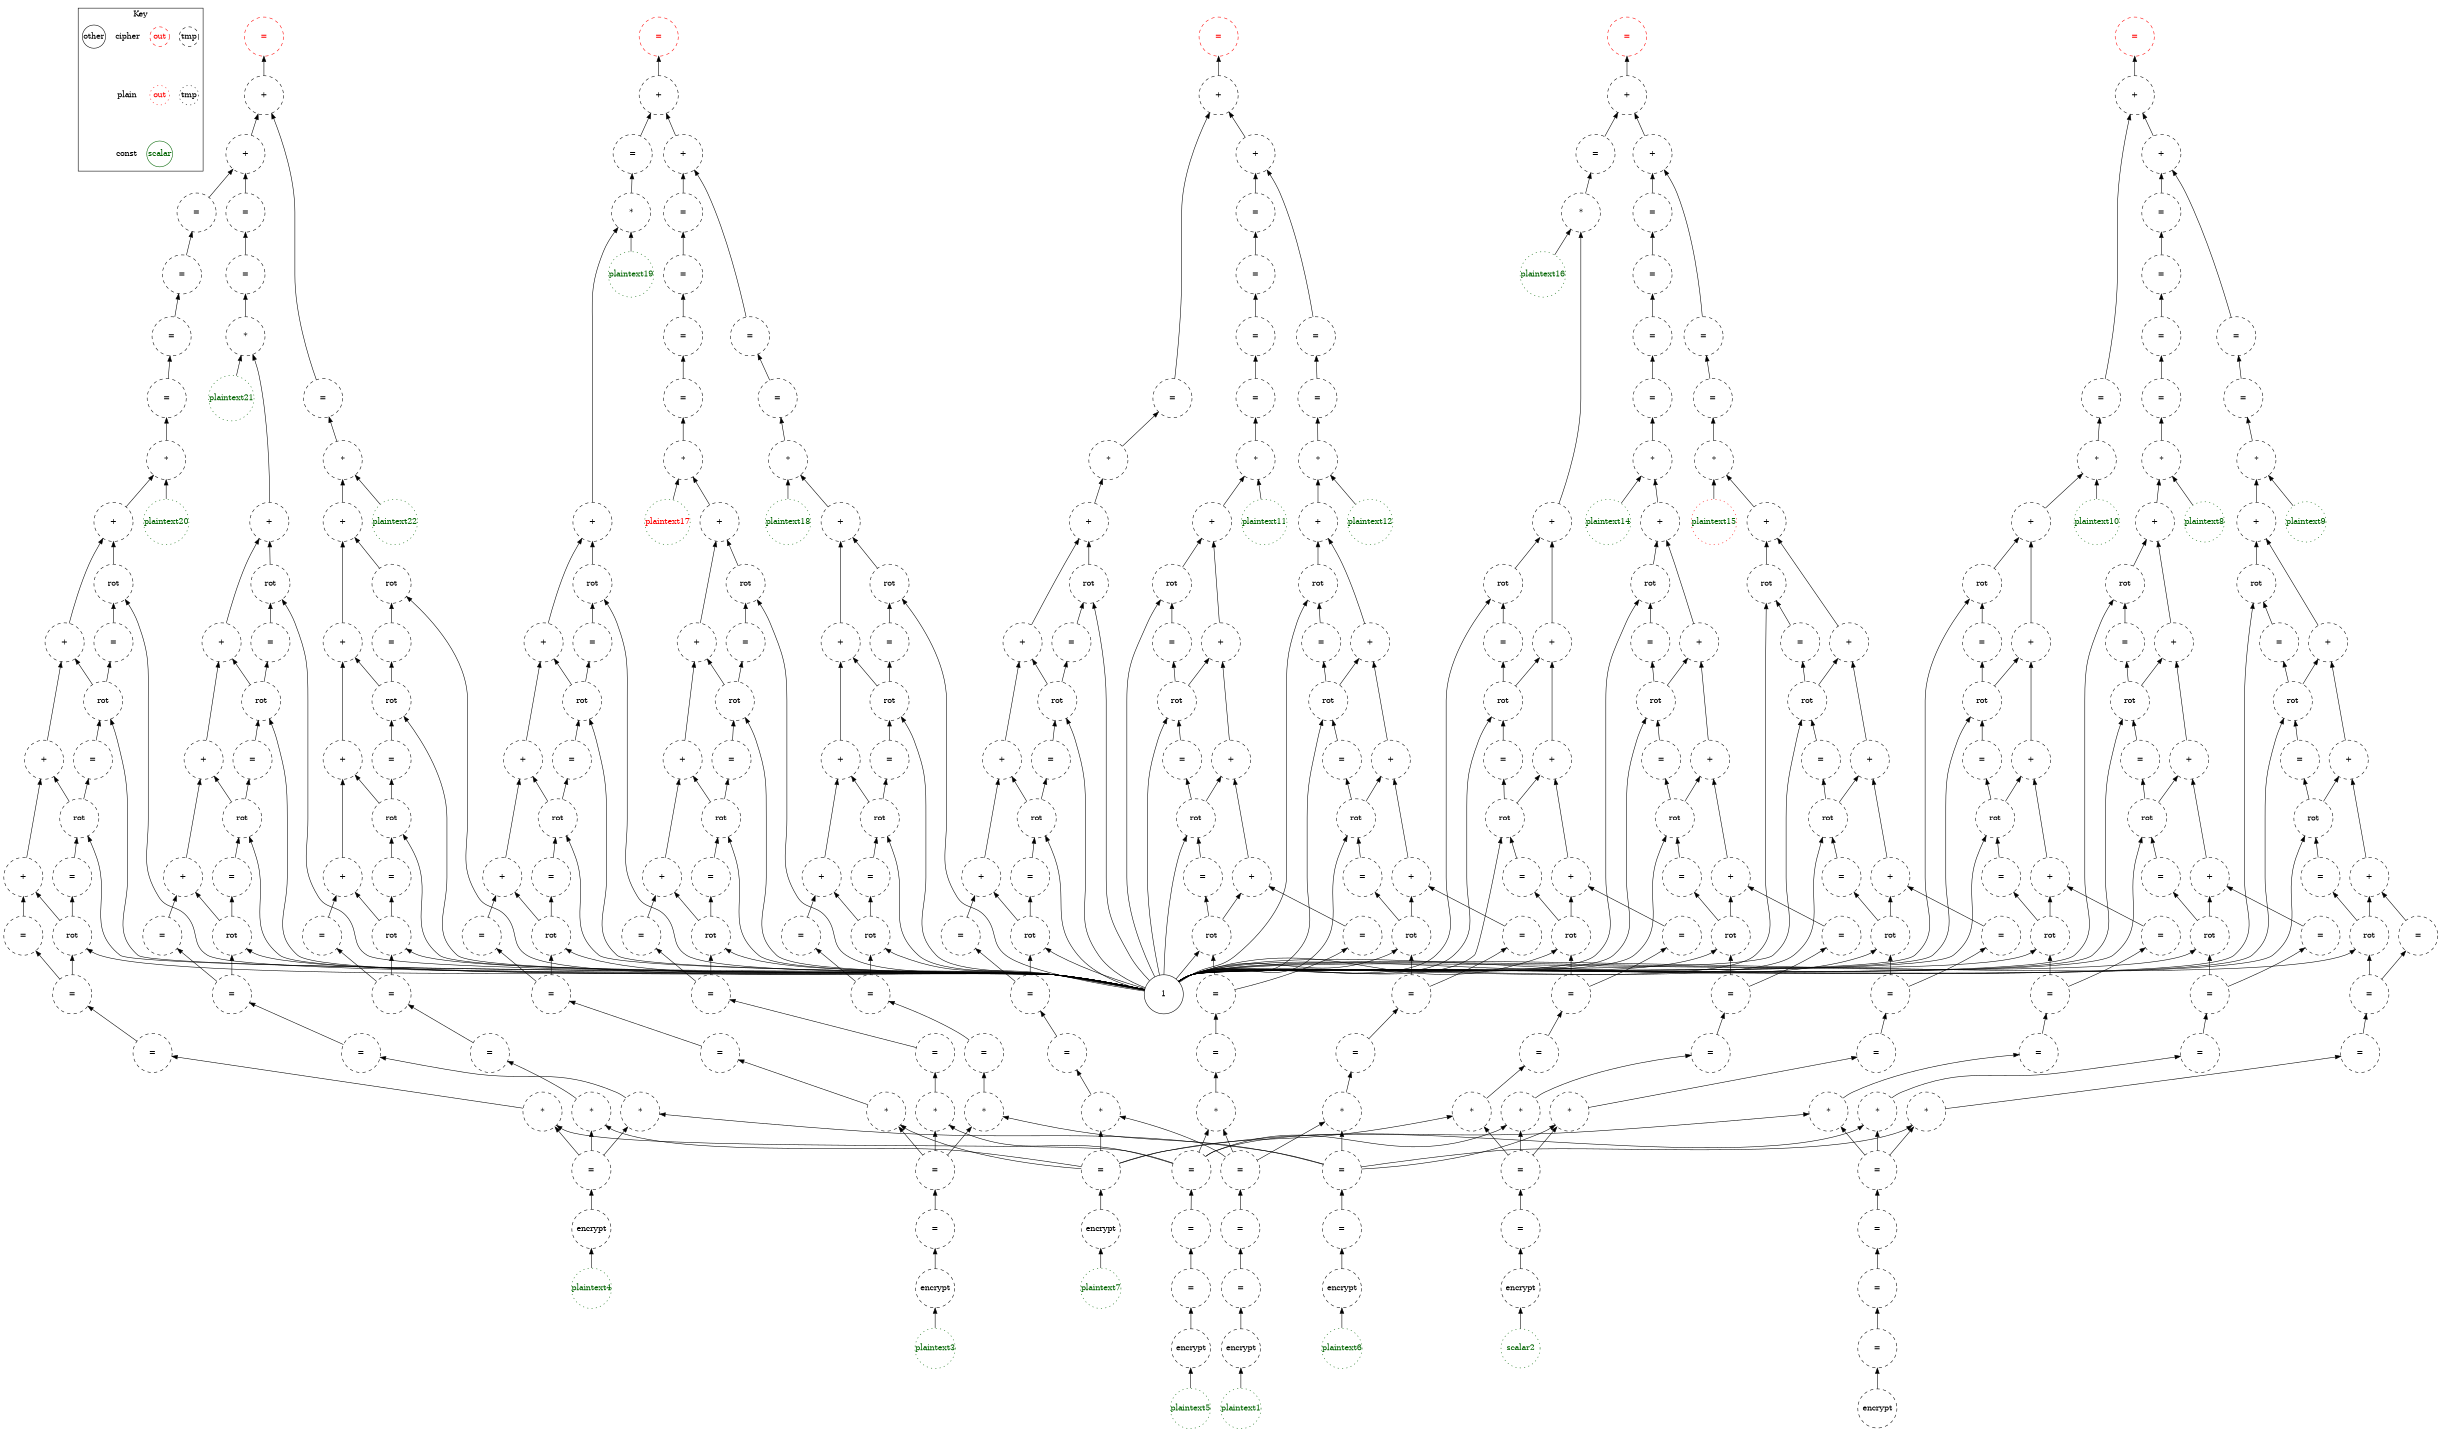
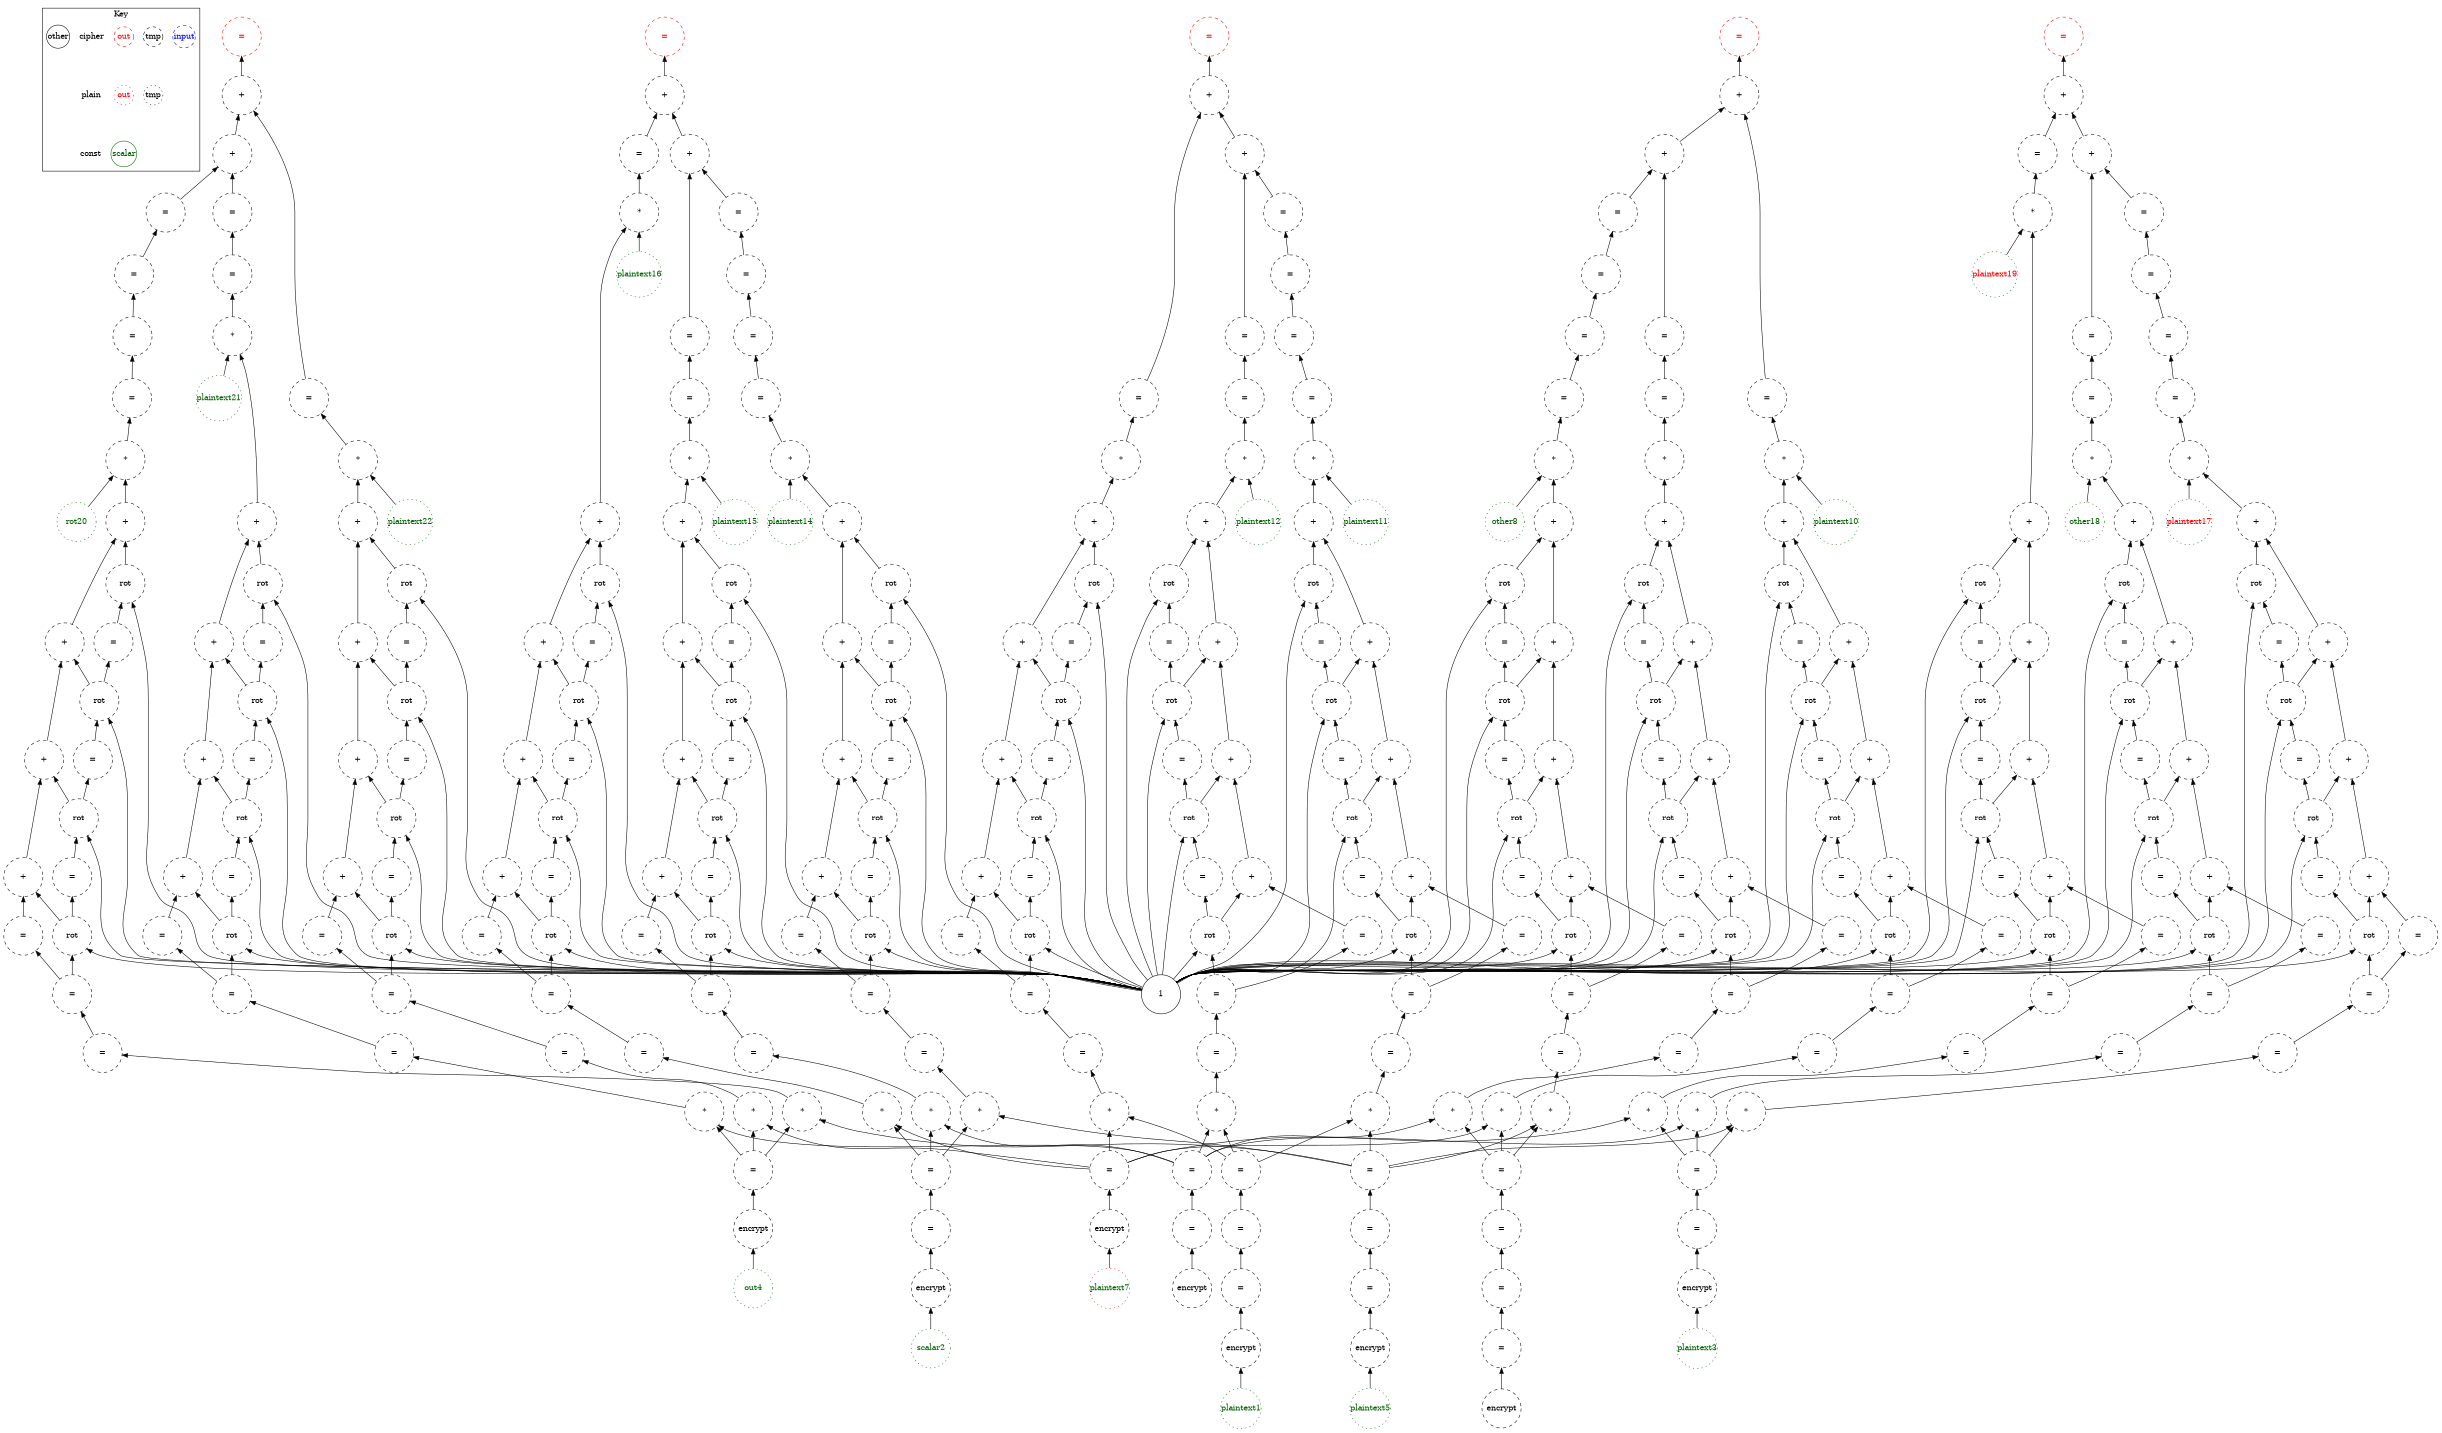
none -> (184, 37)
(631, 274) -> (1995, 274)
(166, 522) -> (77, 522)
(788, 522) -> (2085, 522)
(1714, 522) -> (735, 522)
(2204, 522) -> (1505, 522)
(2306, 522) -> none
(591, 1288) -> (753, 1288)
(1101, 1288) -> (1109, 1288)
(1342, 1348) -> none
